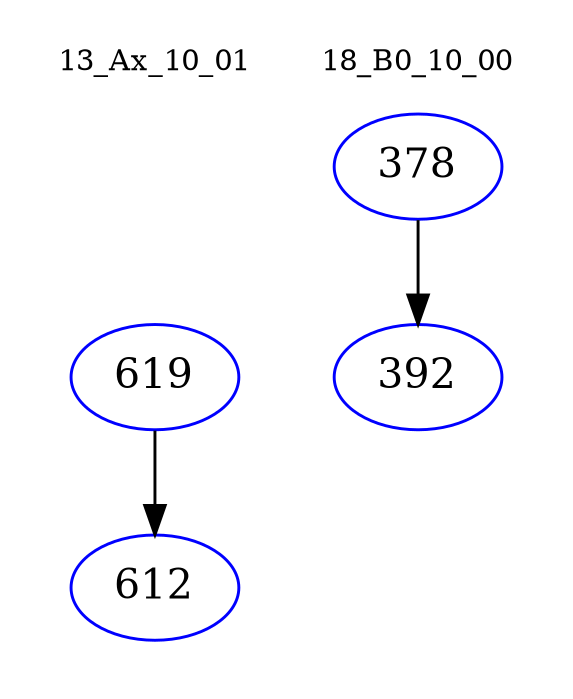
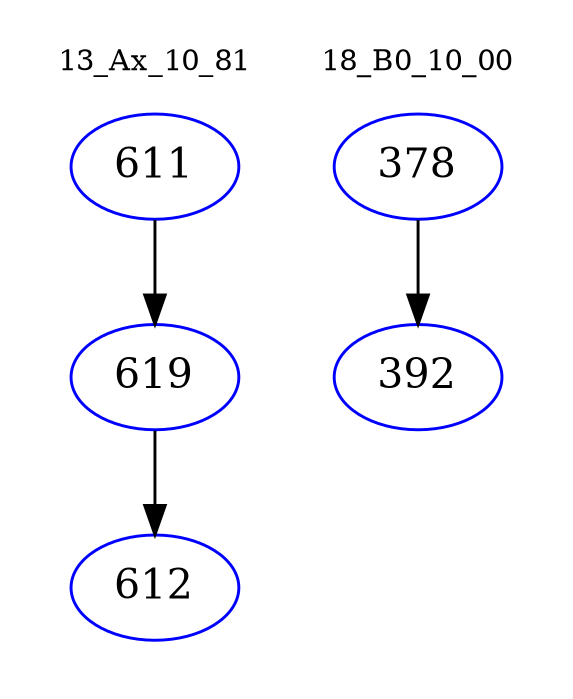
(155, 63) -> (155, 63)
none -> (155, 167)
